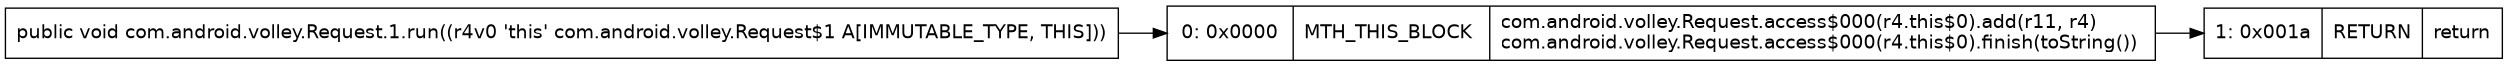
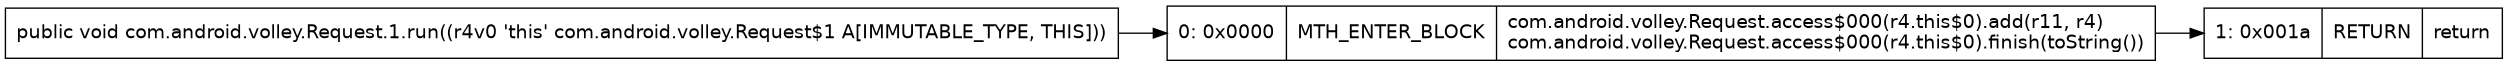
(1388, 33) -> (1391, 33)
